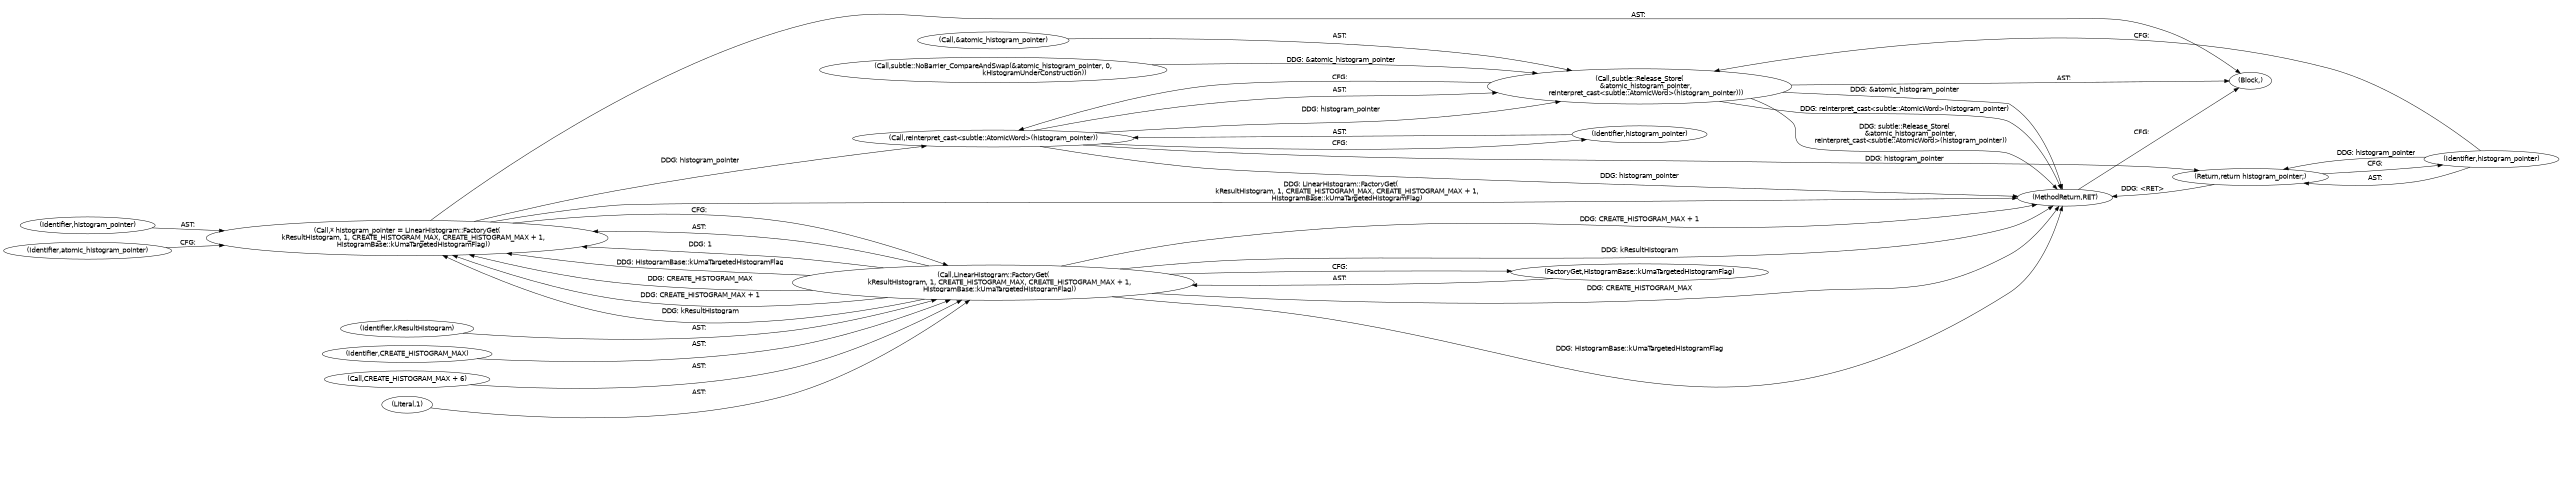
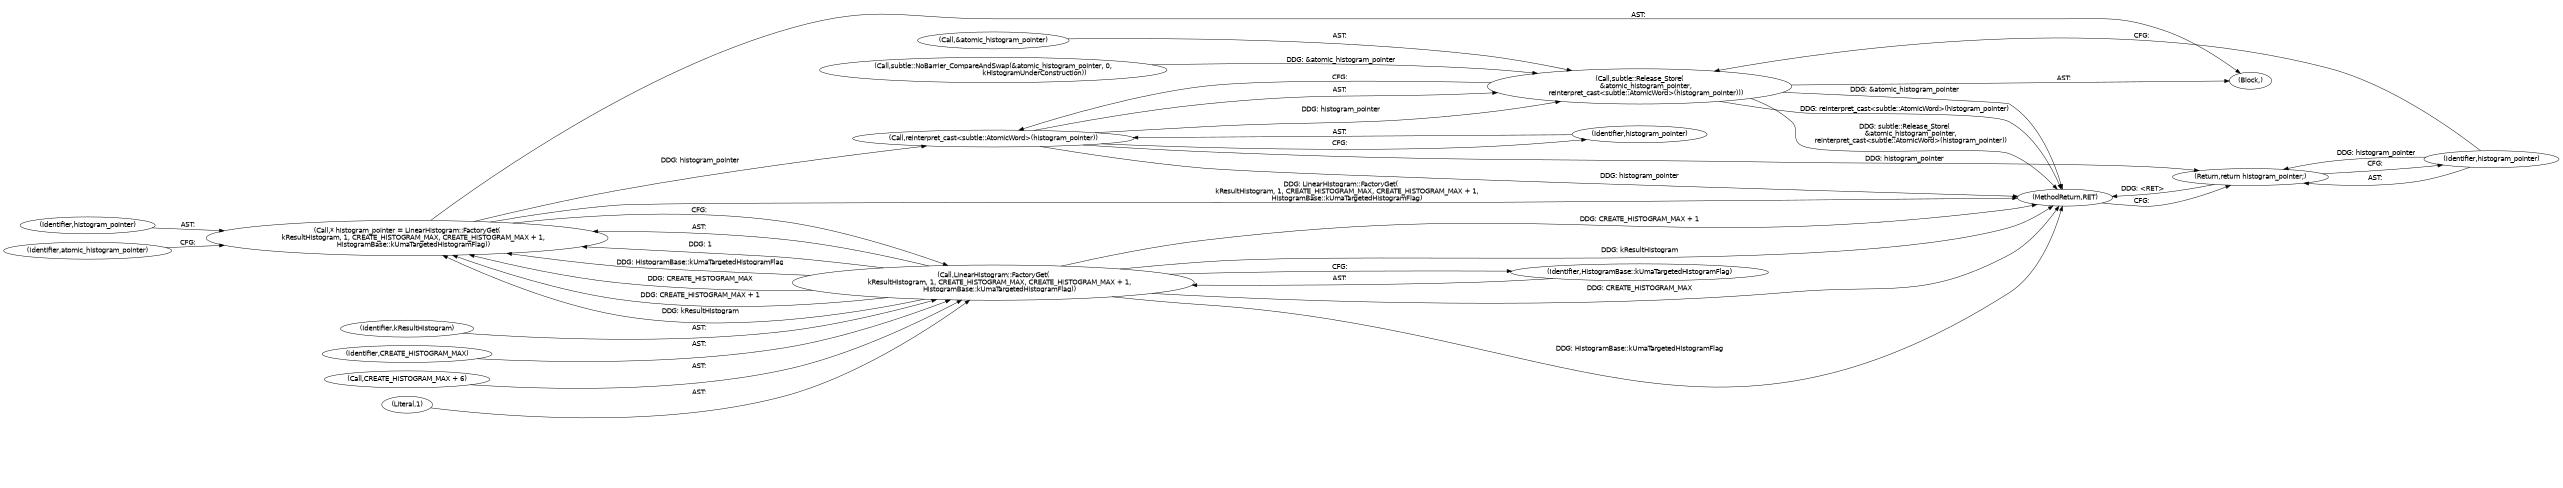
(2156, 140) -> (2165, 204)
(1640, 272) -> (1640, 272)
